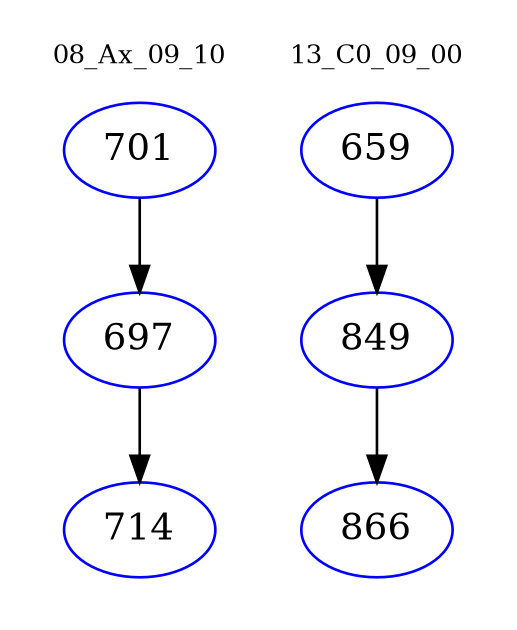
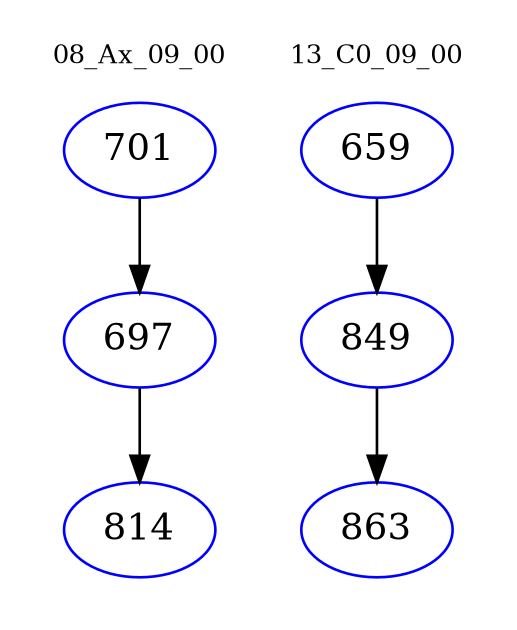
(140, 57) -> (140, 57)
(140, 530) -> (140, 530)
(377, 530) -> (377, 530)
